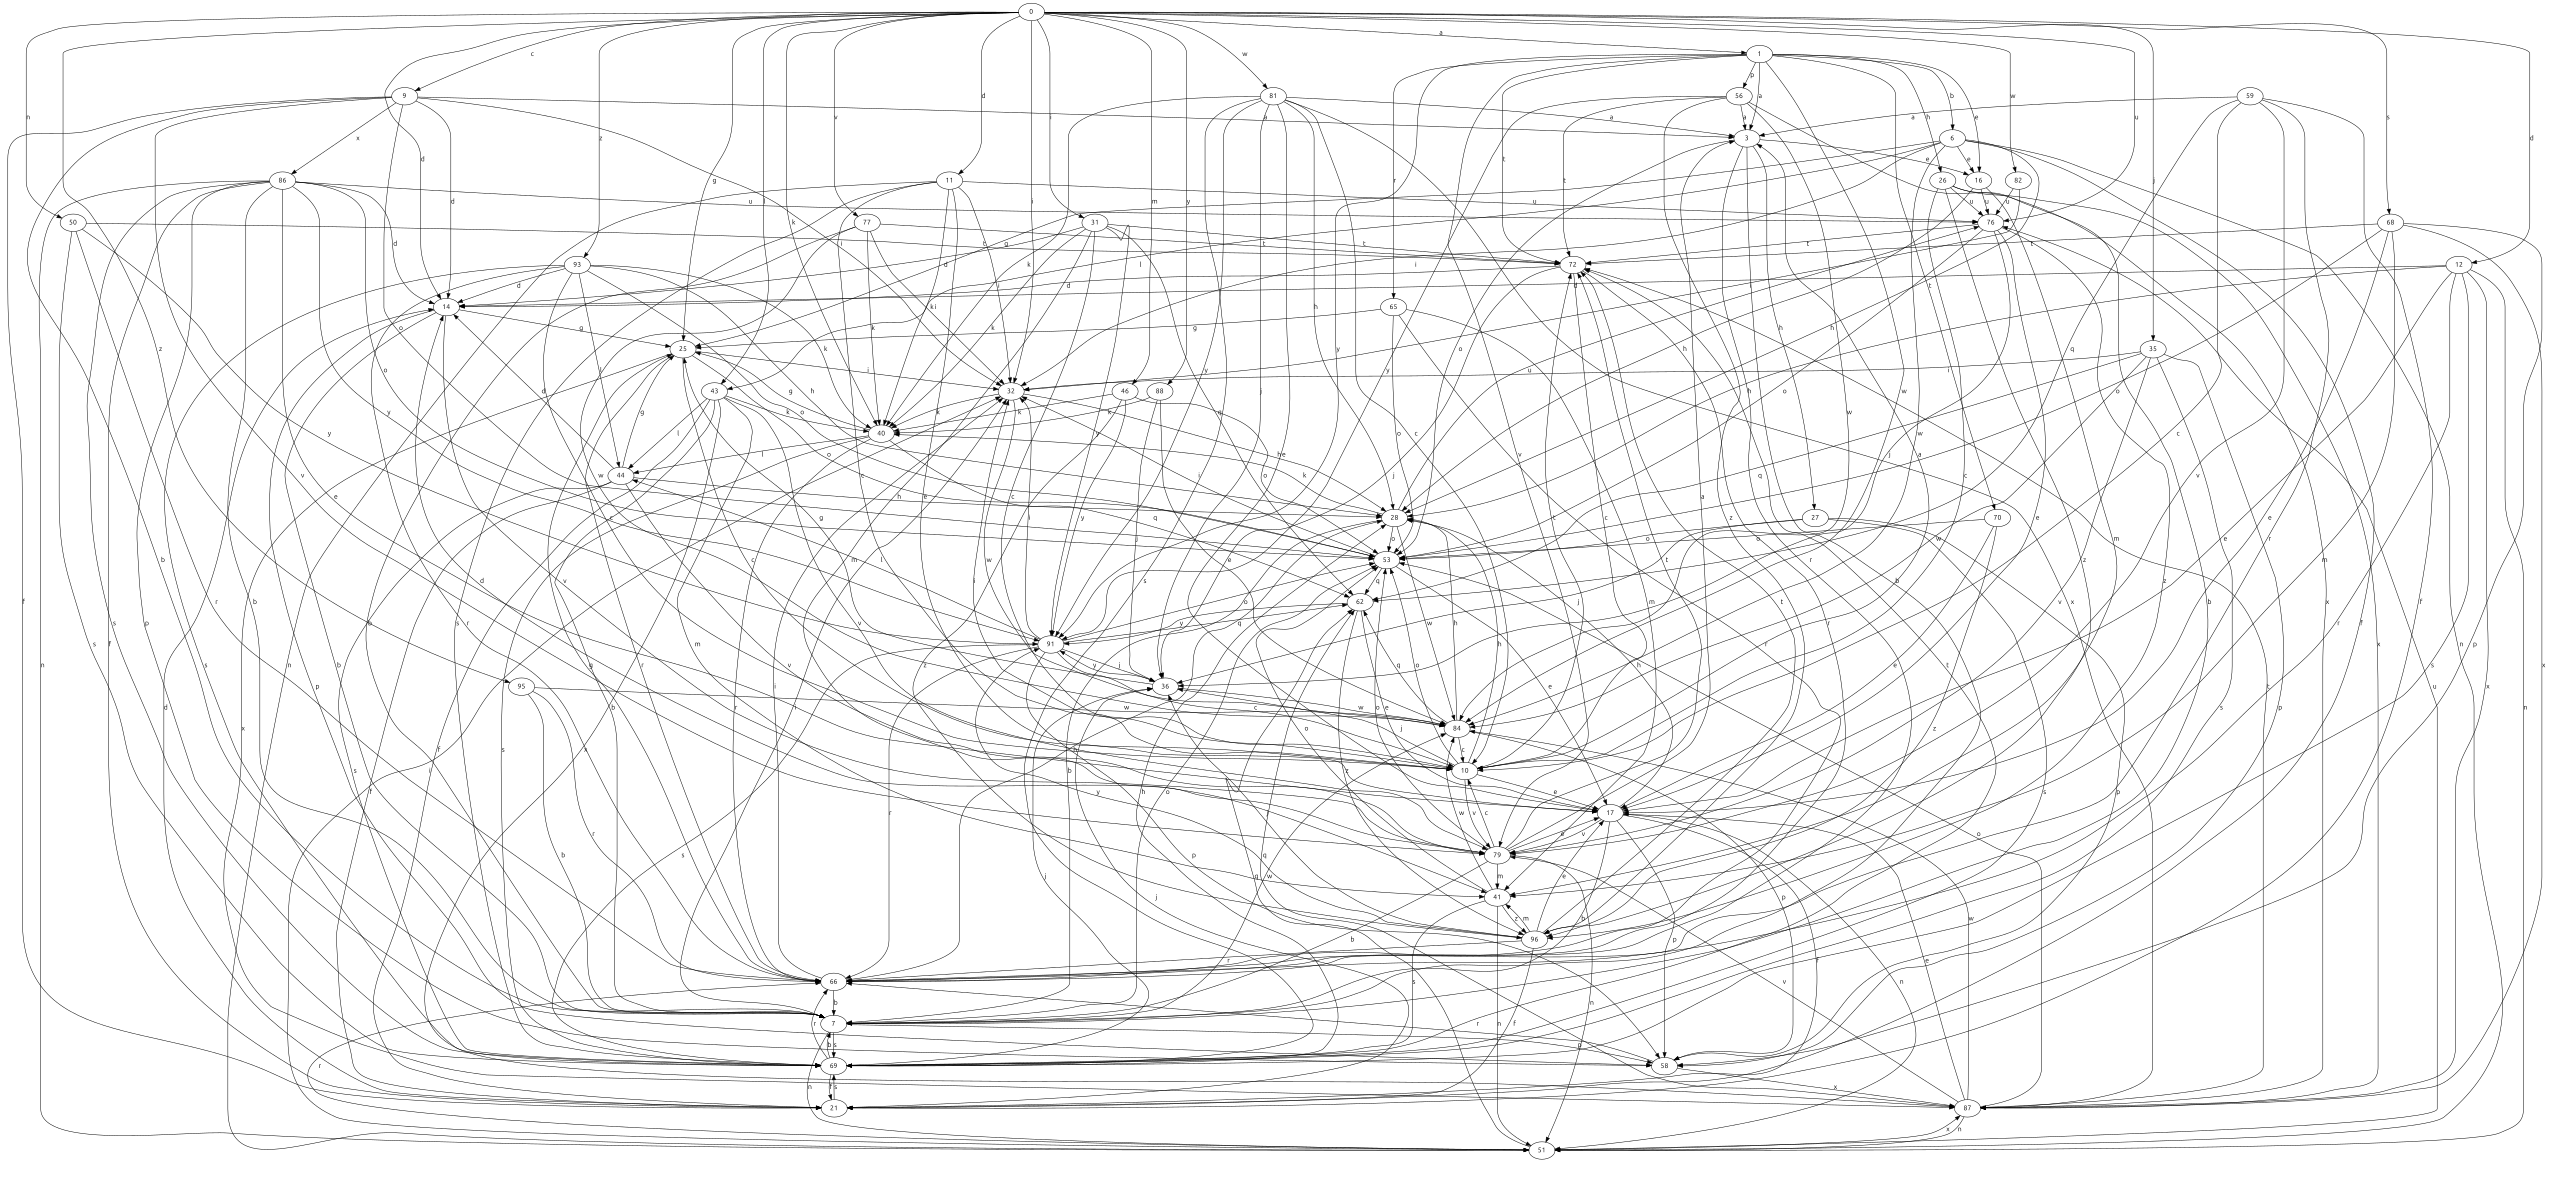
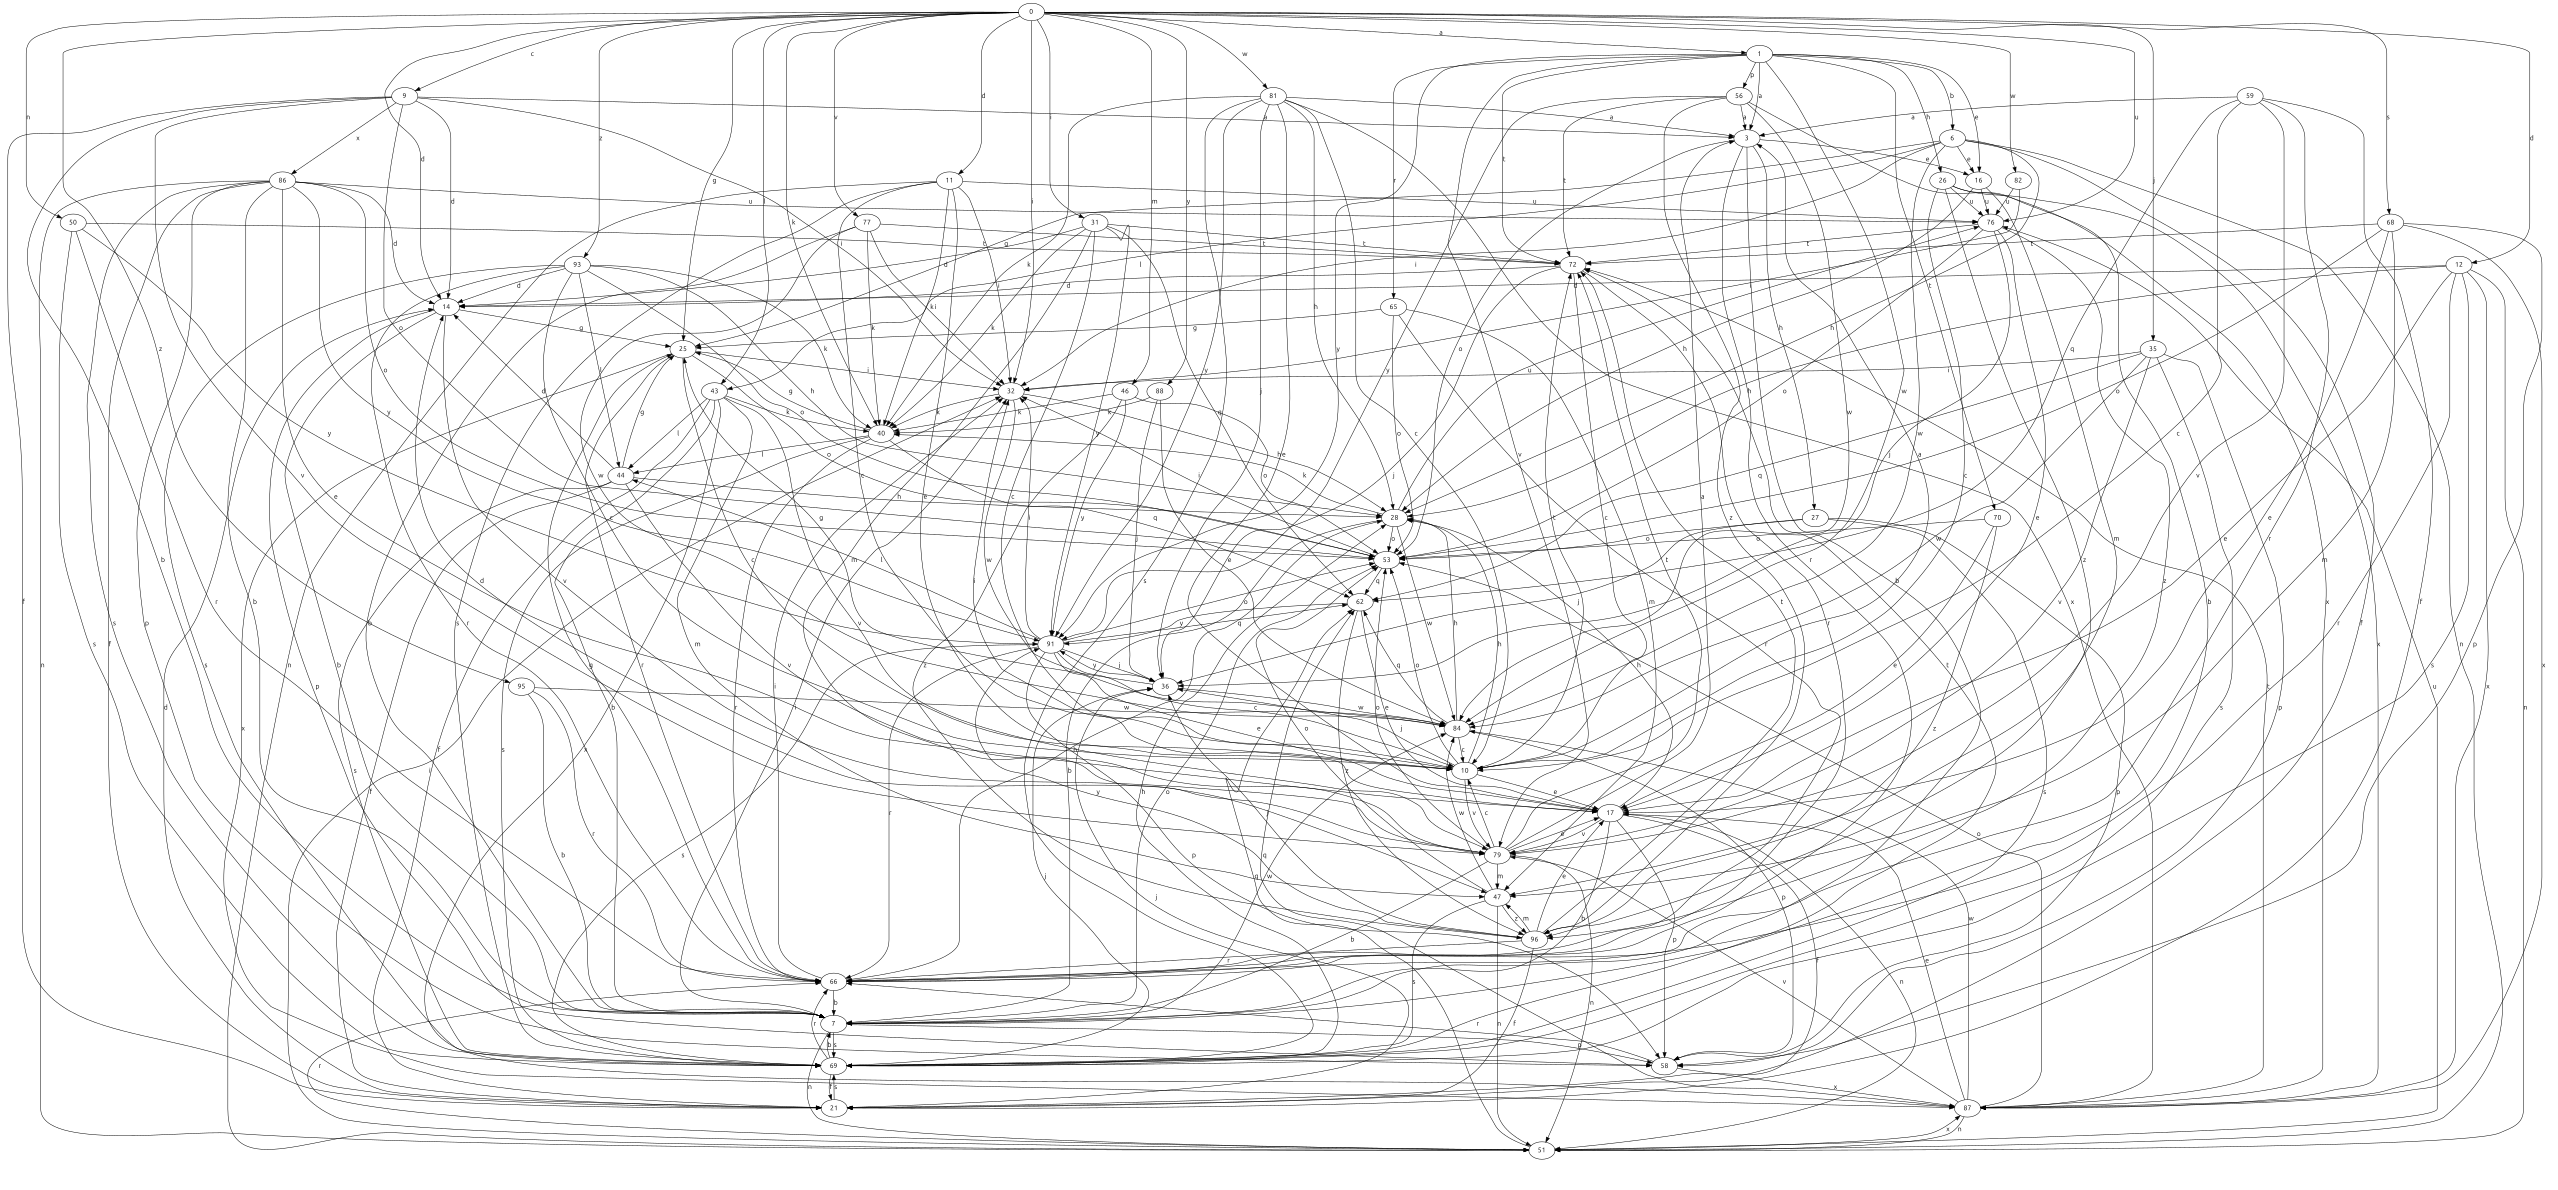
(1519, 655) -> (1273, 741)
(1497, 897) -> (1497, 897)
